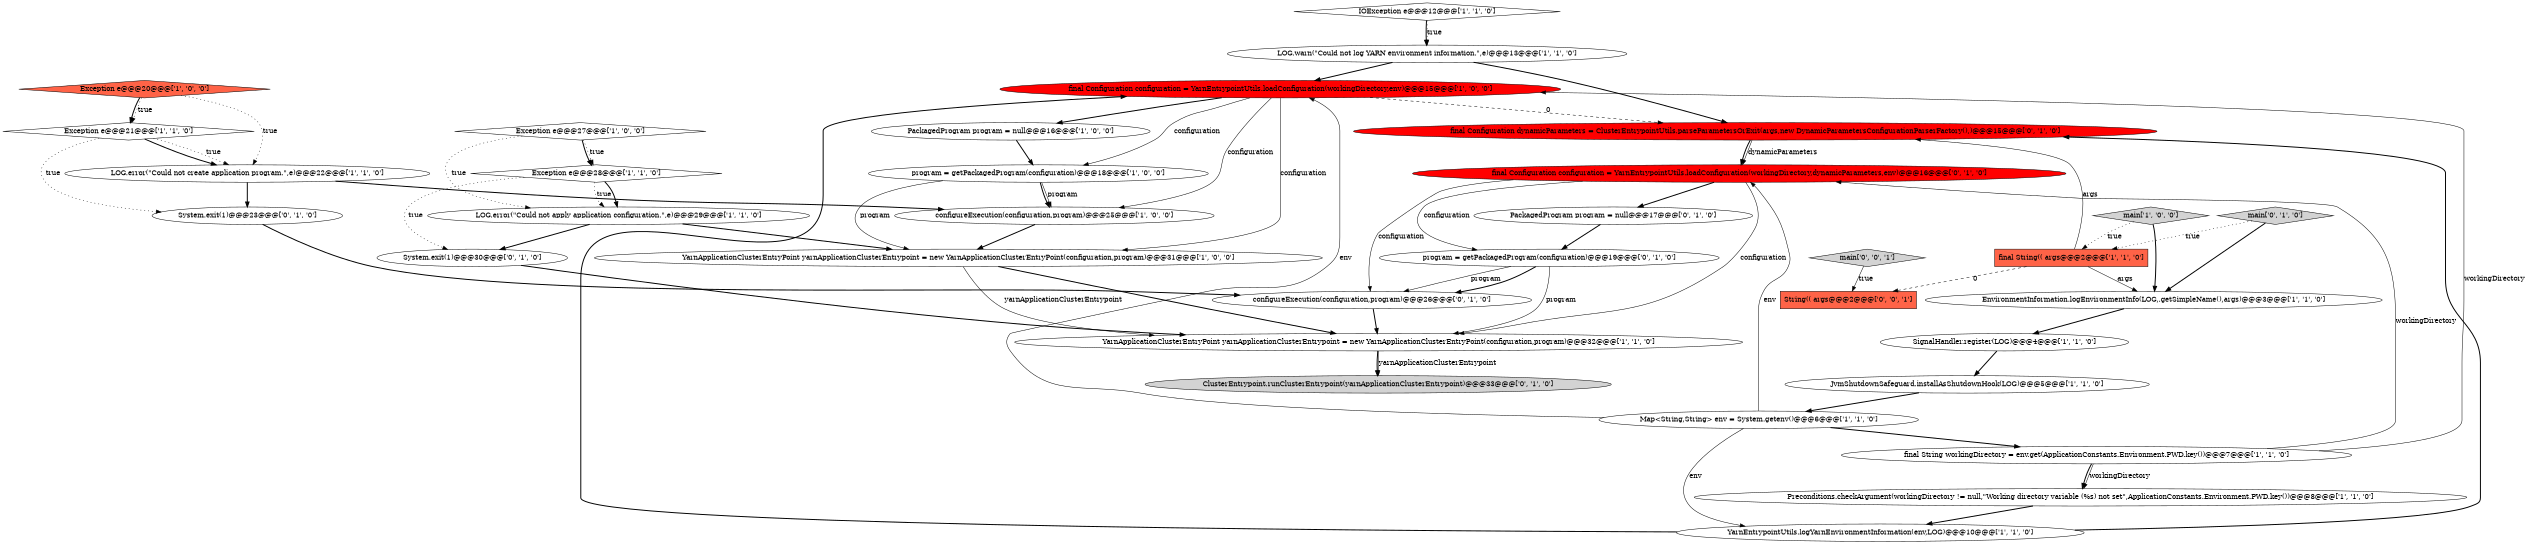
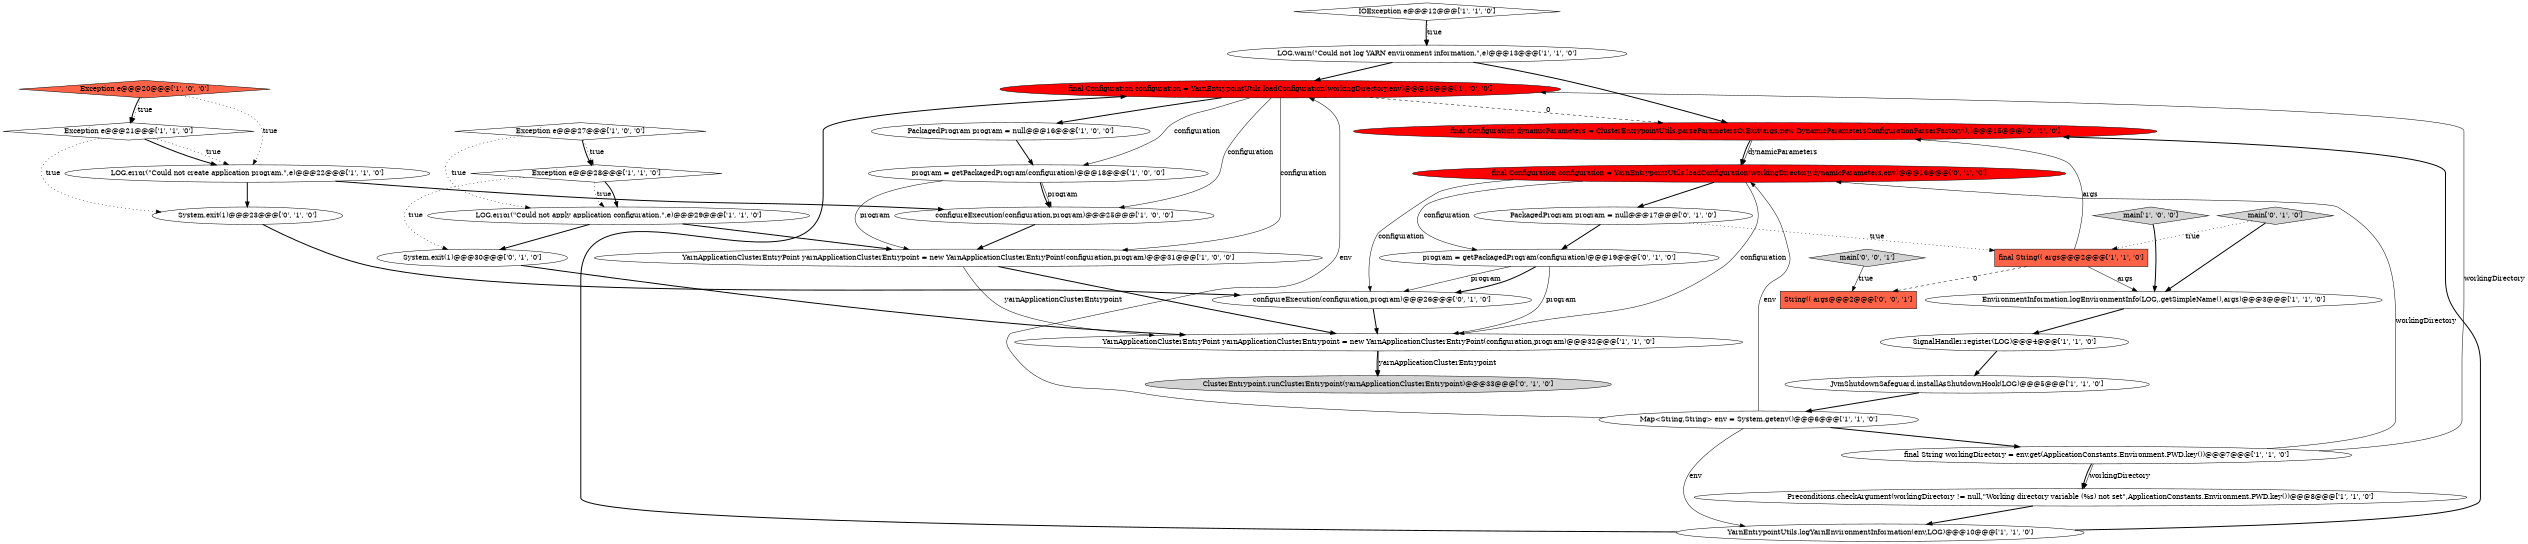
(2109, 232) -> (1839, 237)
